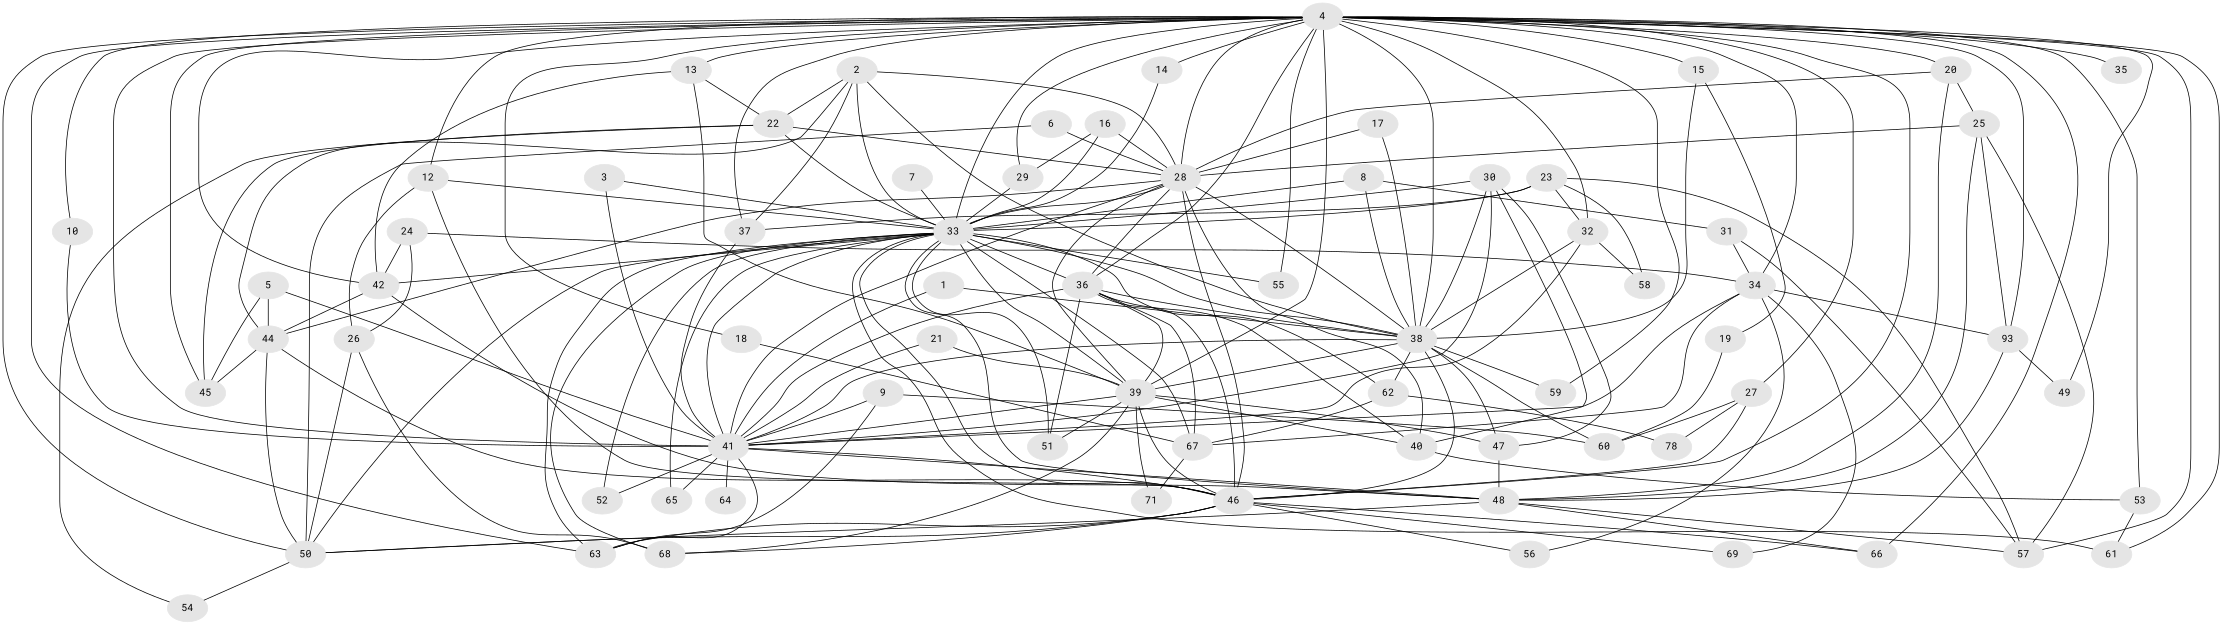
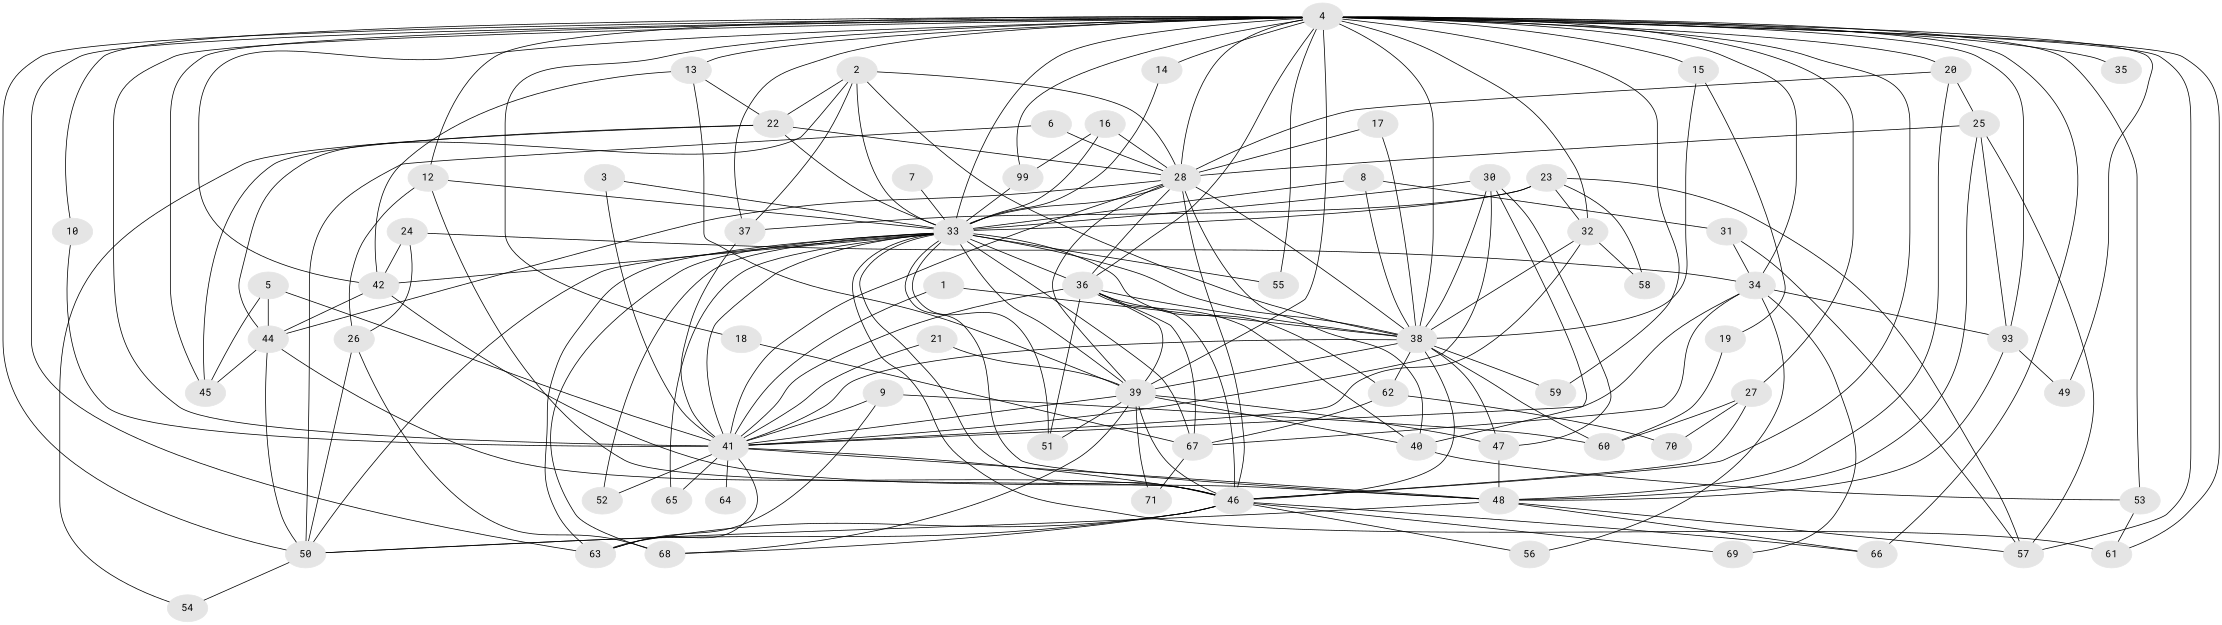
(1023, 178) -> (1023, 178)
(1672, 447) -> (1672, 447)
